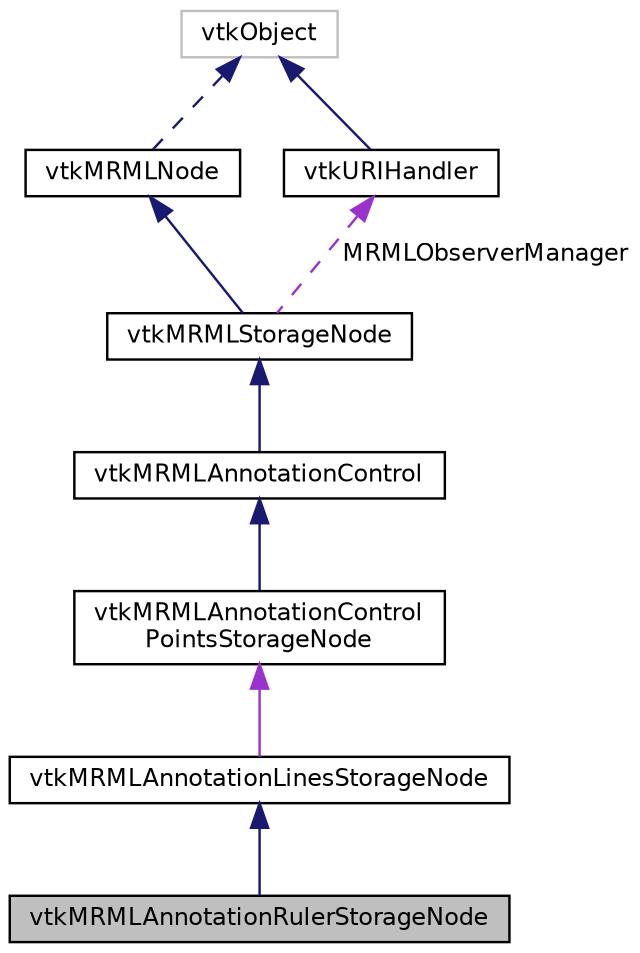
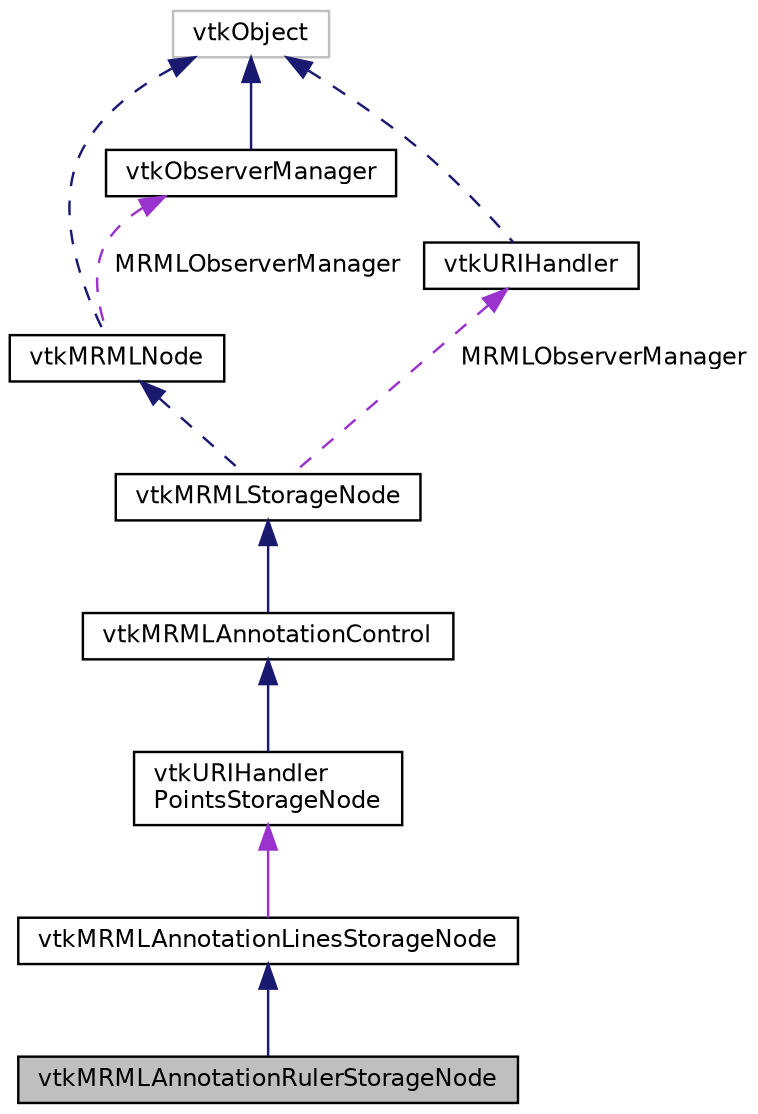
(334, 112) -> (418, 148)
none -> (251, 173)
(204, 265) -> (202, 436)
(260, 628) -> (268, 789)
